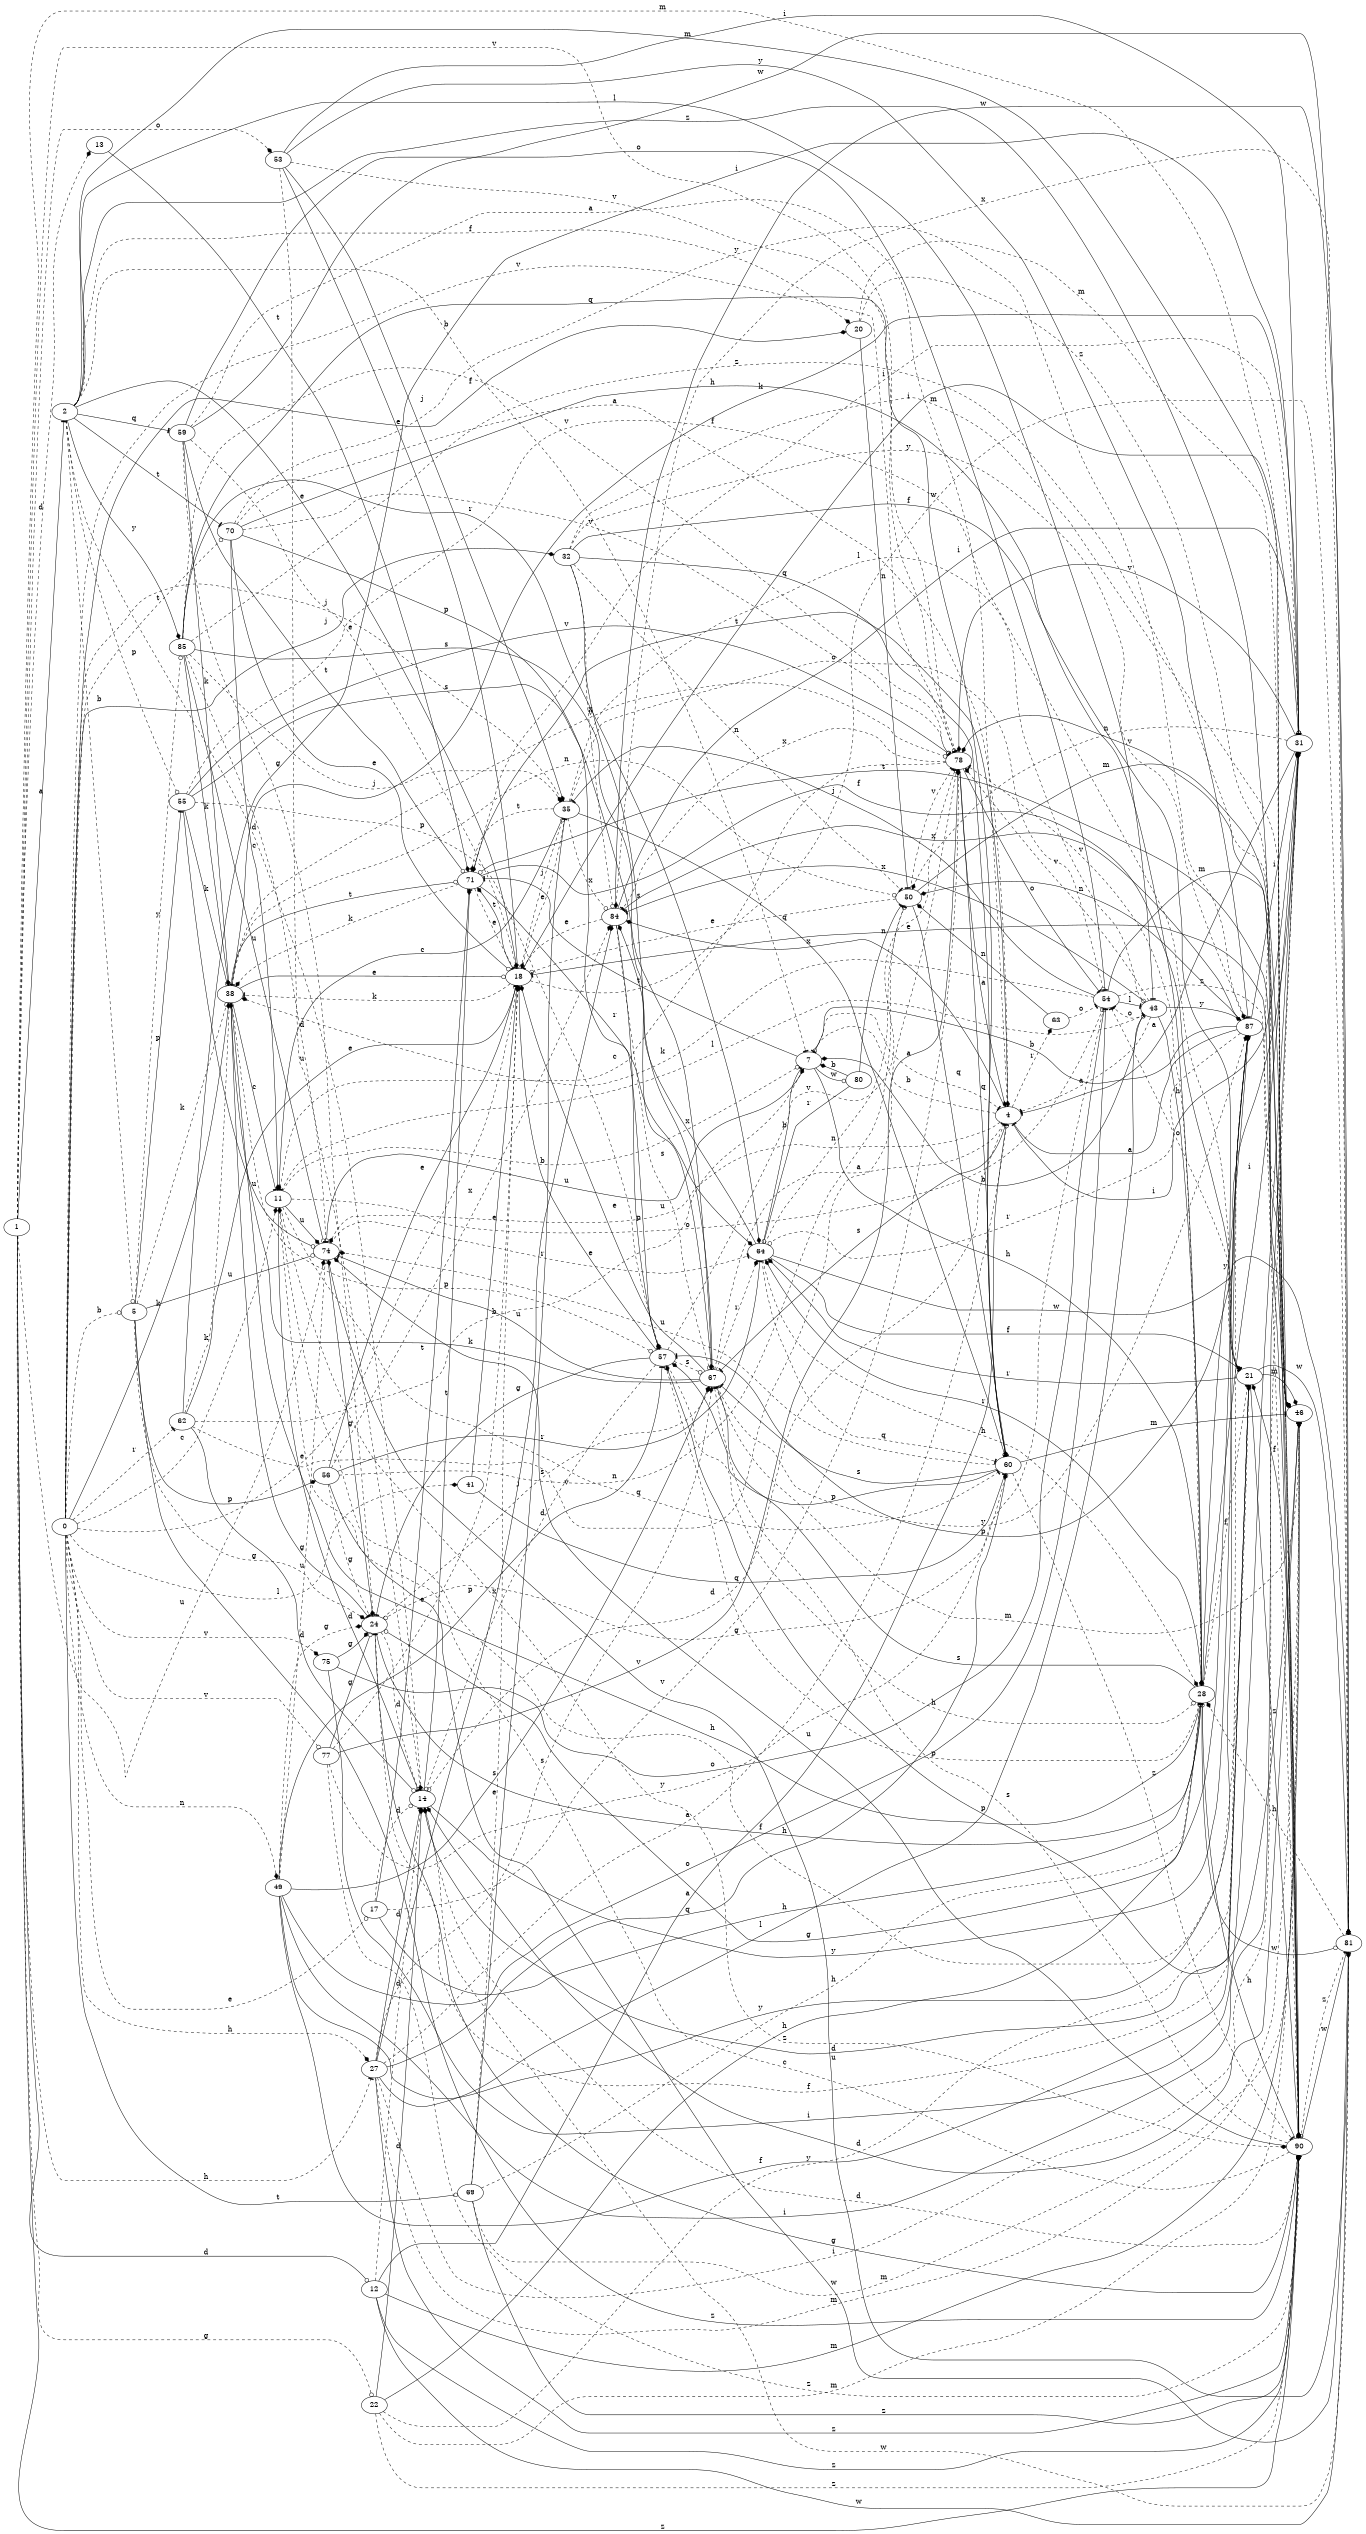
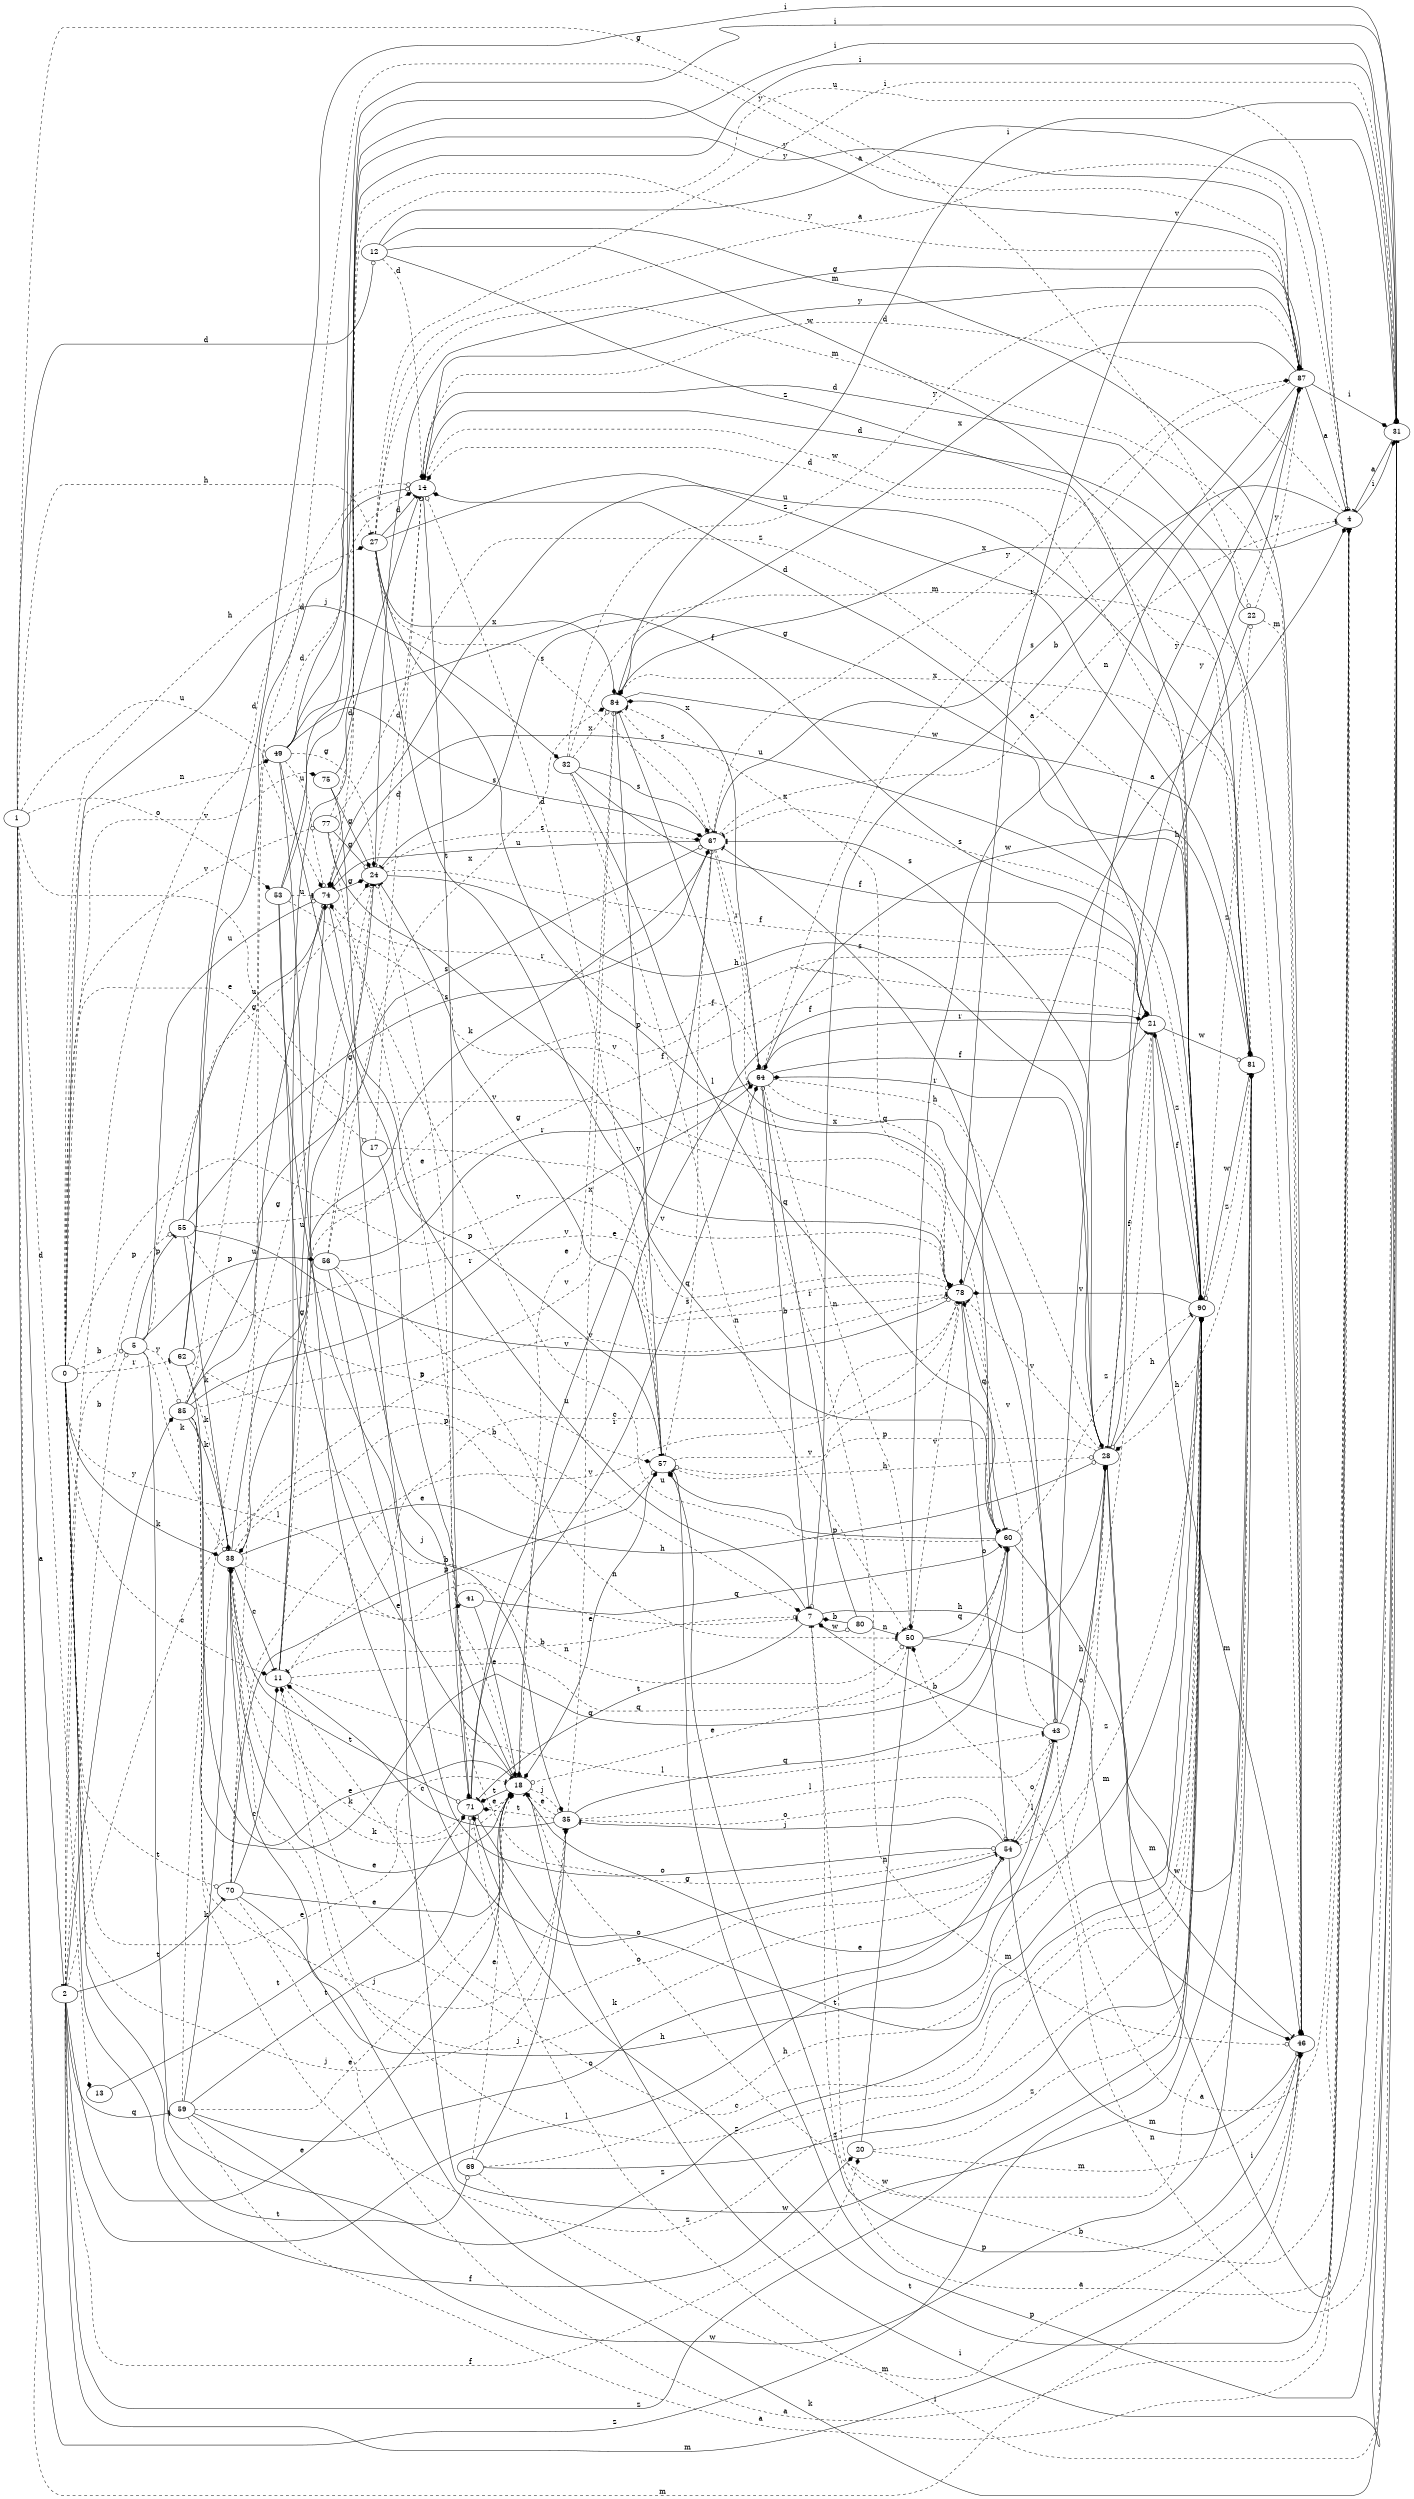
(1056, 1021) -> none
(705, 1781) -> (568, 173)
(797, 1910) -> none
(941, 2488) -> (1227, 964)
